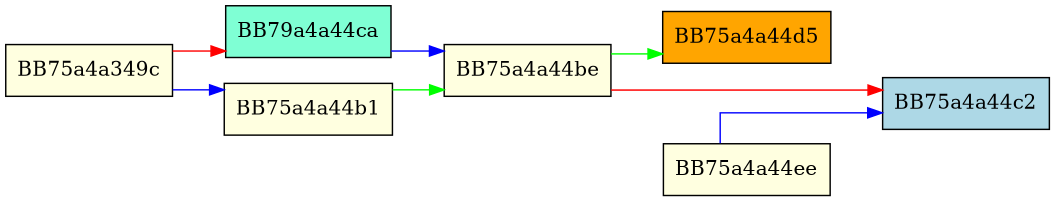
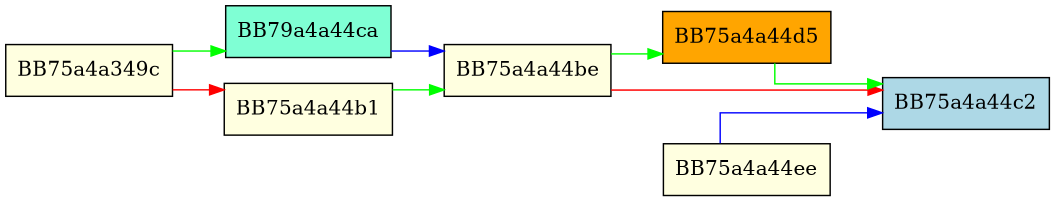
(192, 51) -> (192, 51)
none -> (811, 84)
(191, 90) -> (191, 90)
